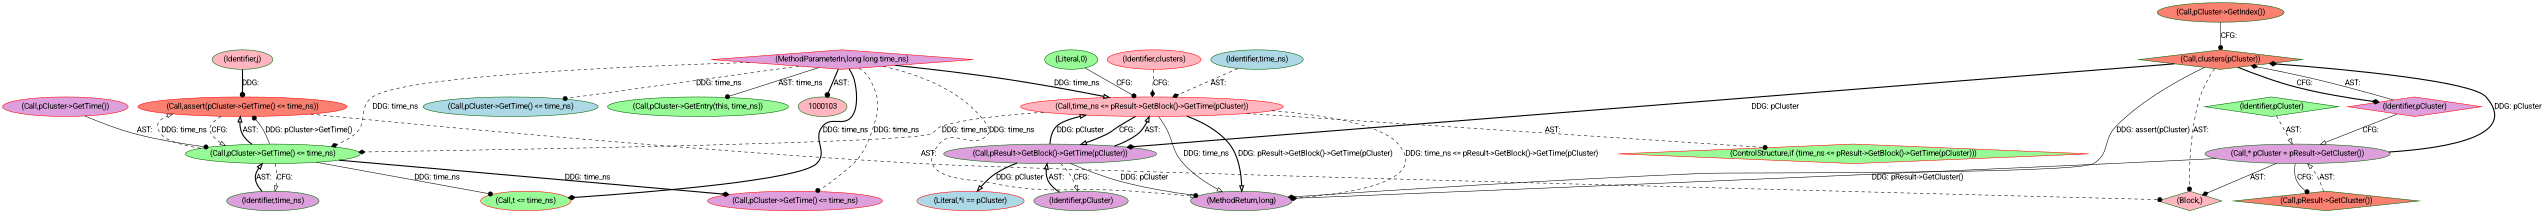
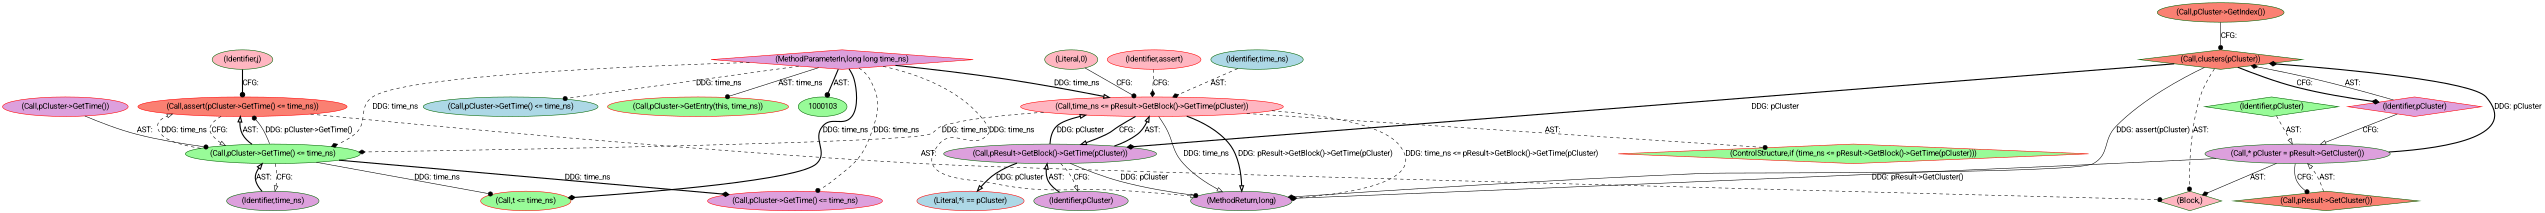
(1071, 60) -> (1071, 60)
(1154, 60) -> (1154, 60)
(252, 83) -> (252, 83)
(698, 107) -> (698, 107)
(823, 107) -> (823, 107)
